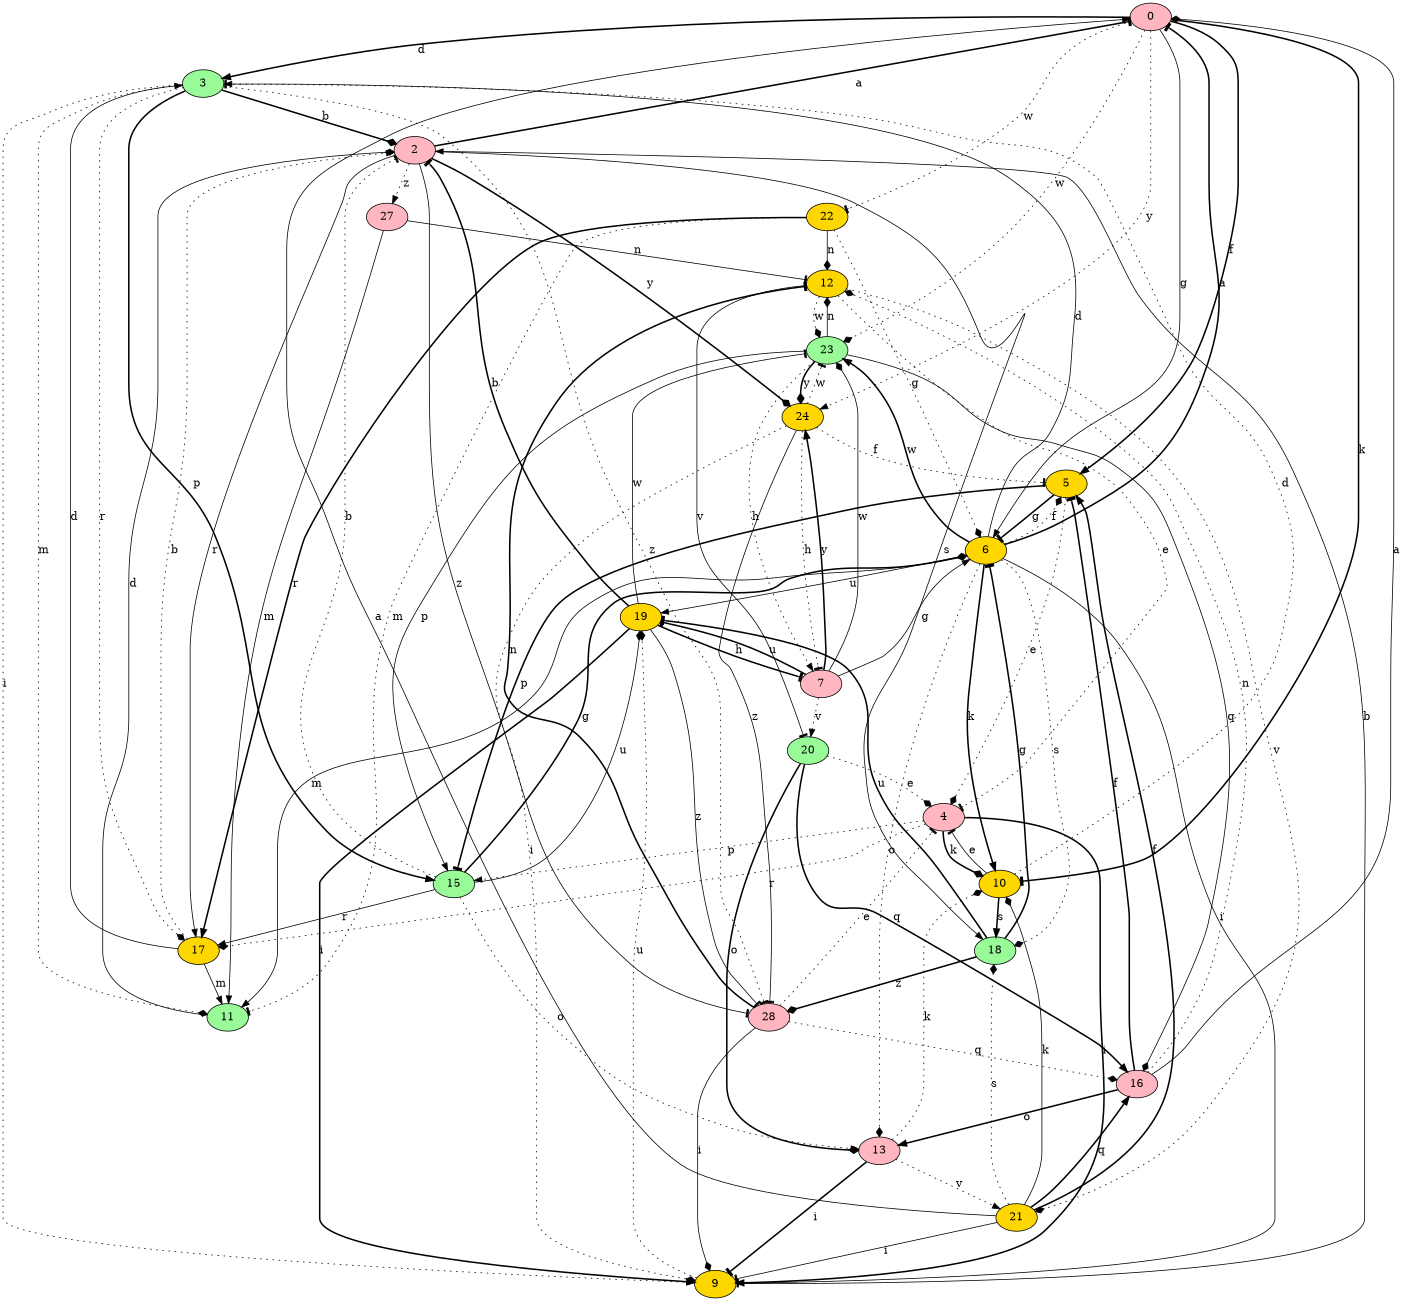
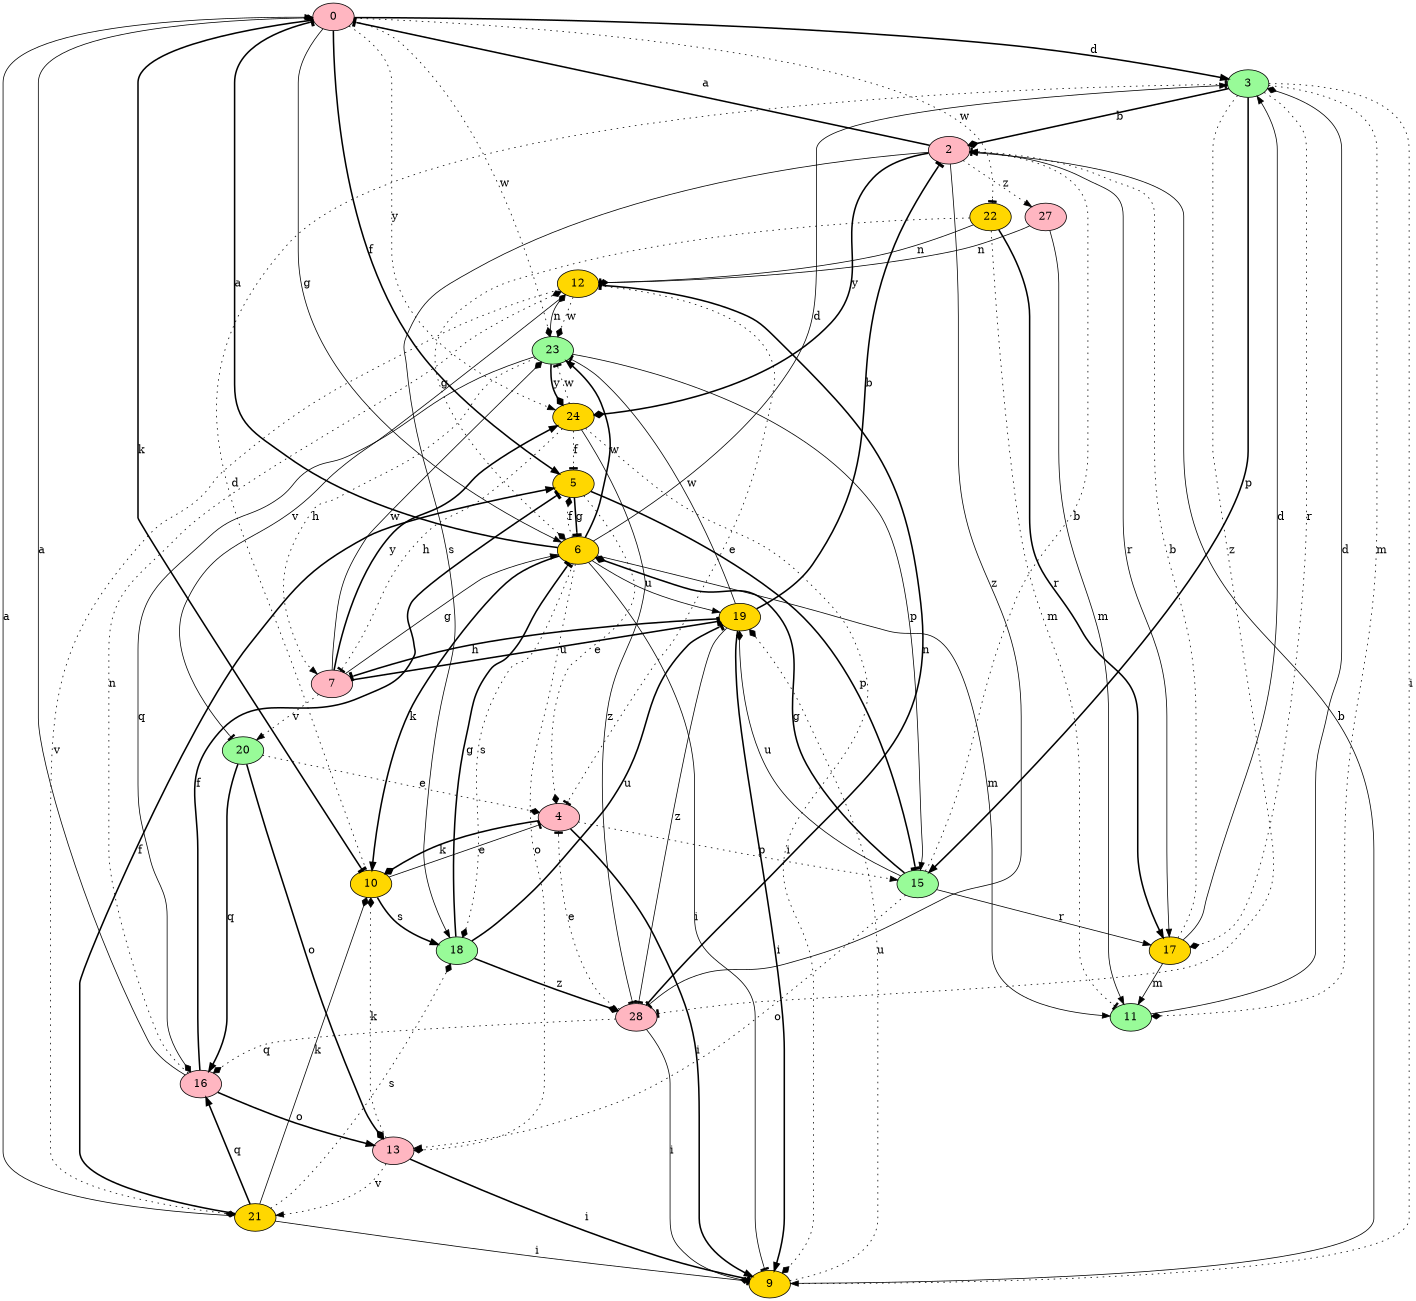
(133, 528) -> (1342, 597)
(580, 898) -> none
